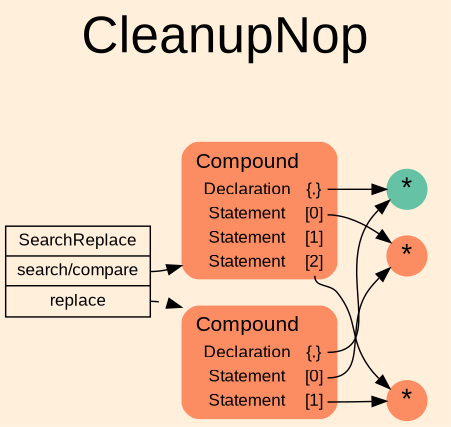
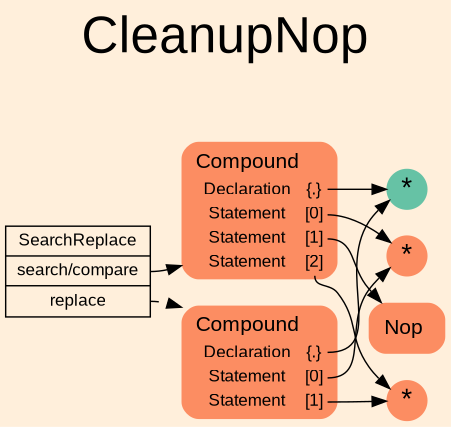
none -> (407, 328)
